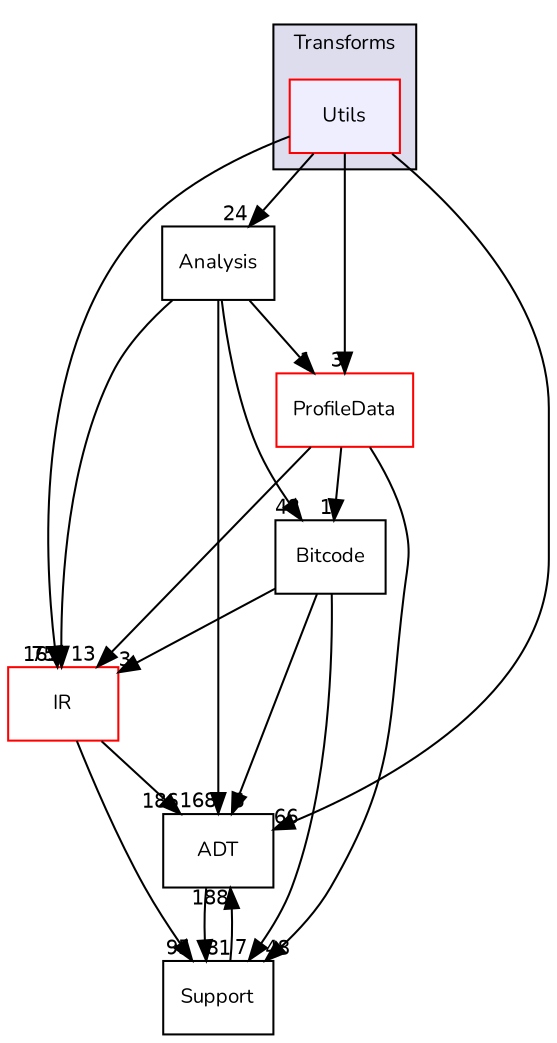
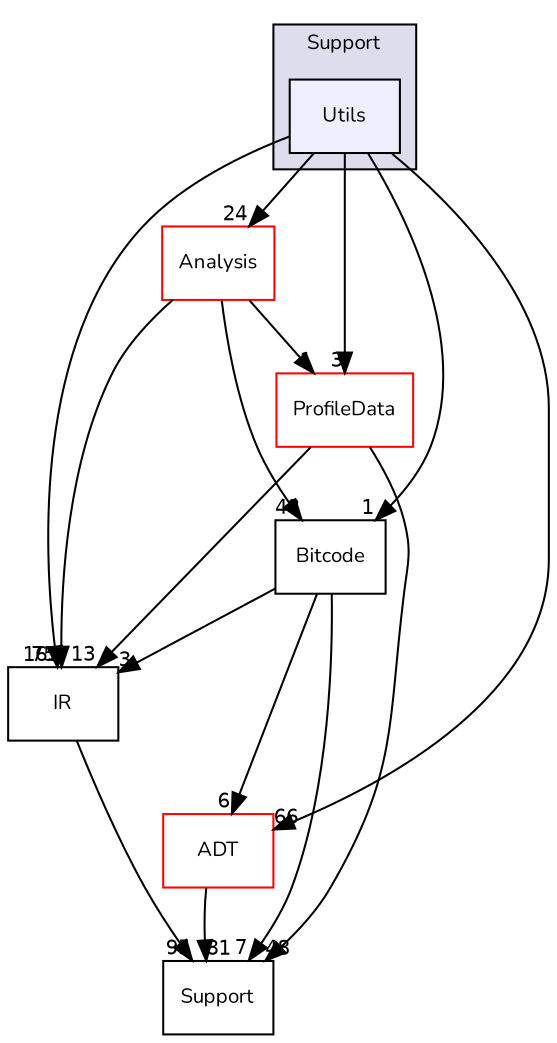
(345, 44) -> (345, 44)
(345, 116) -> (345, 116)
(218, 263) -> (218, 263)
(339, 474) -> (439, 329)
(218, 522) -> none
(63, 704) -> (63, 704)
(133, 770) -> none
(218, 851) -> (218, 851)
(232, 935) -> none
